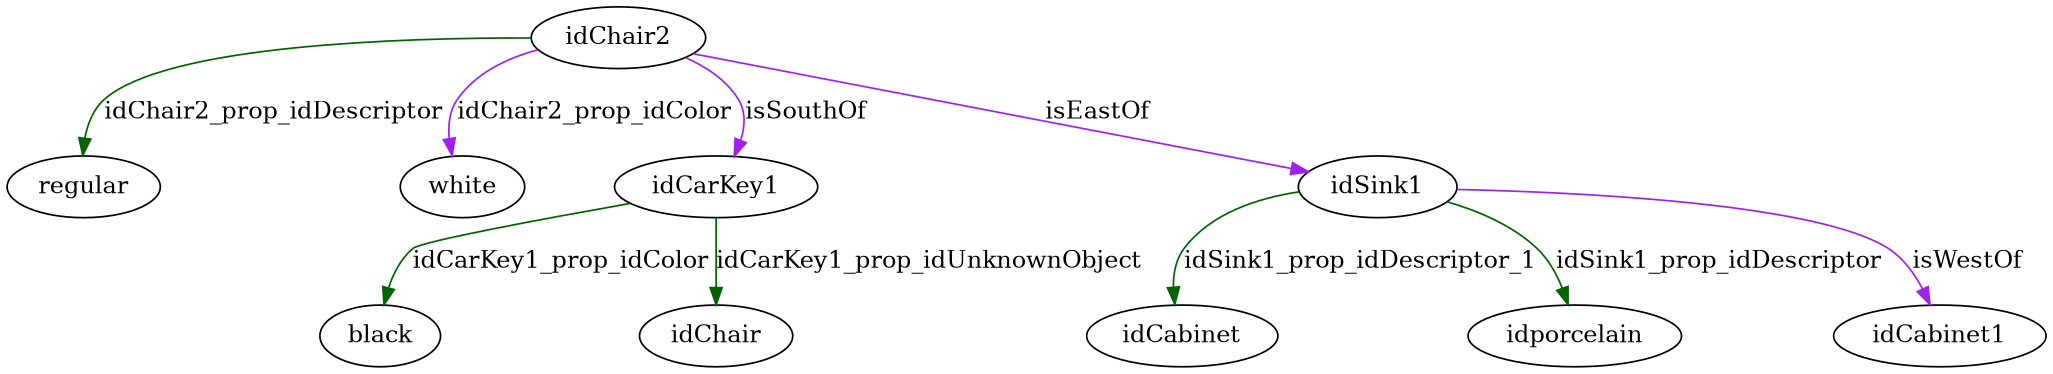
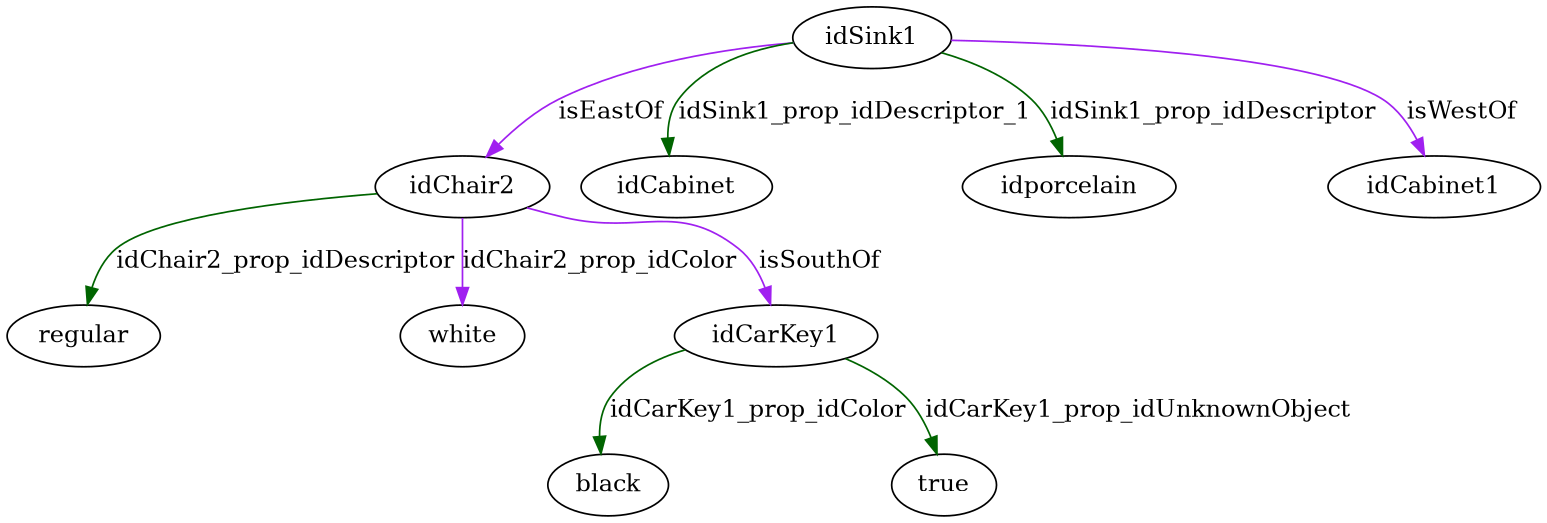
(992, 111) -> (637, 70)
(716, 336) -> (944, 485)
